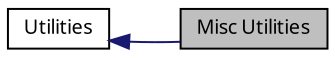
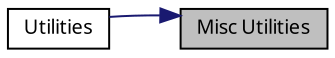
(155, 42) -> (135, 16)
